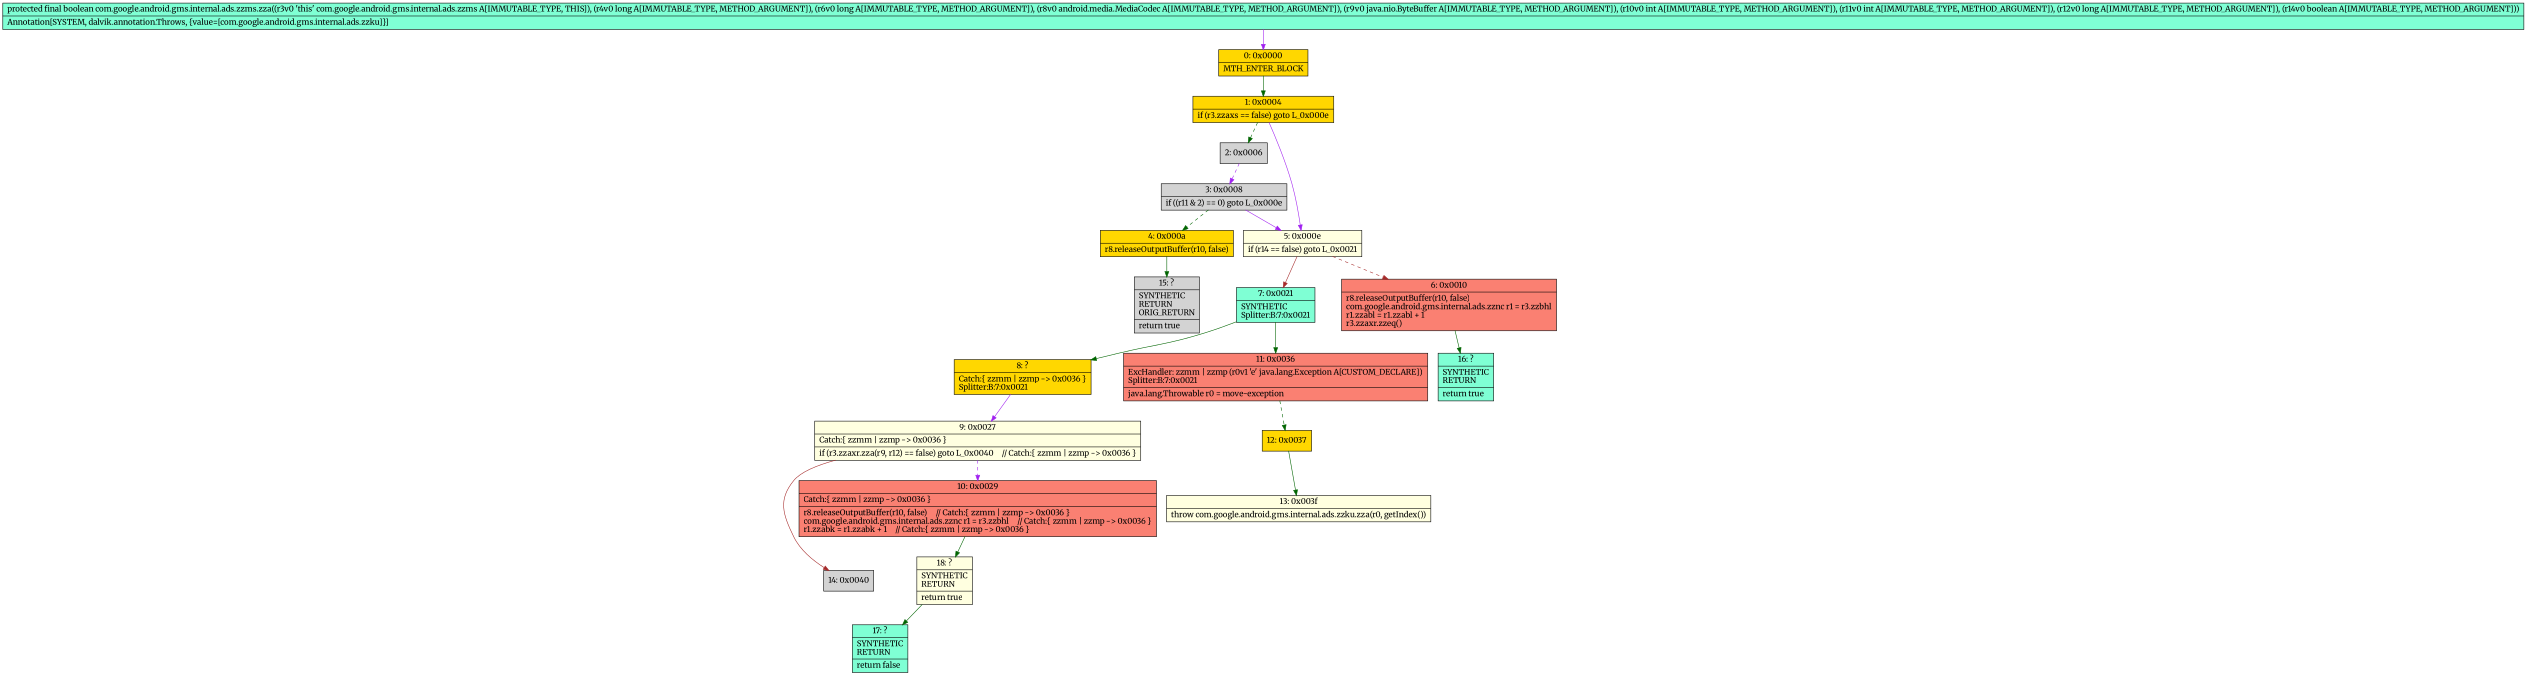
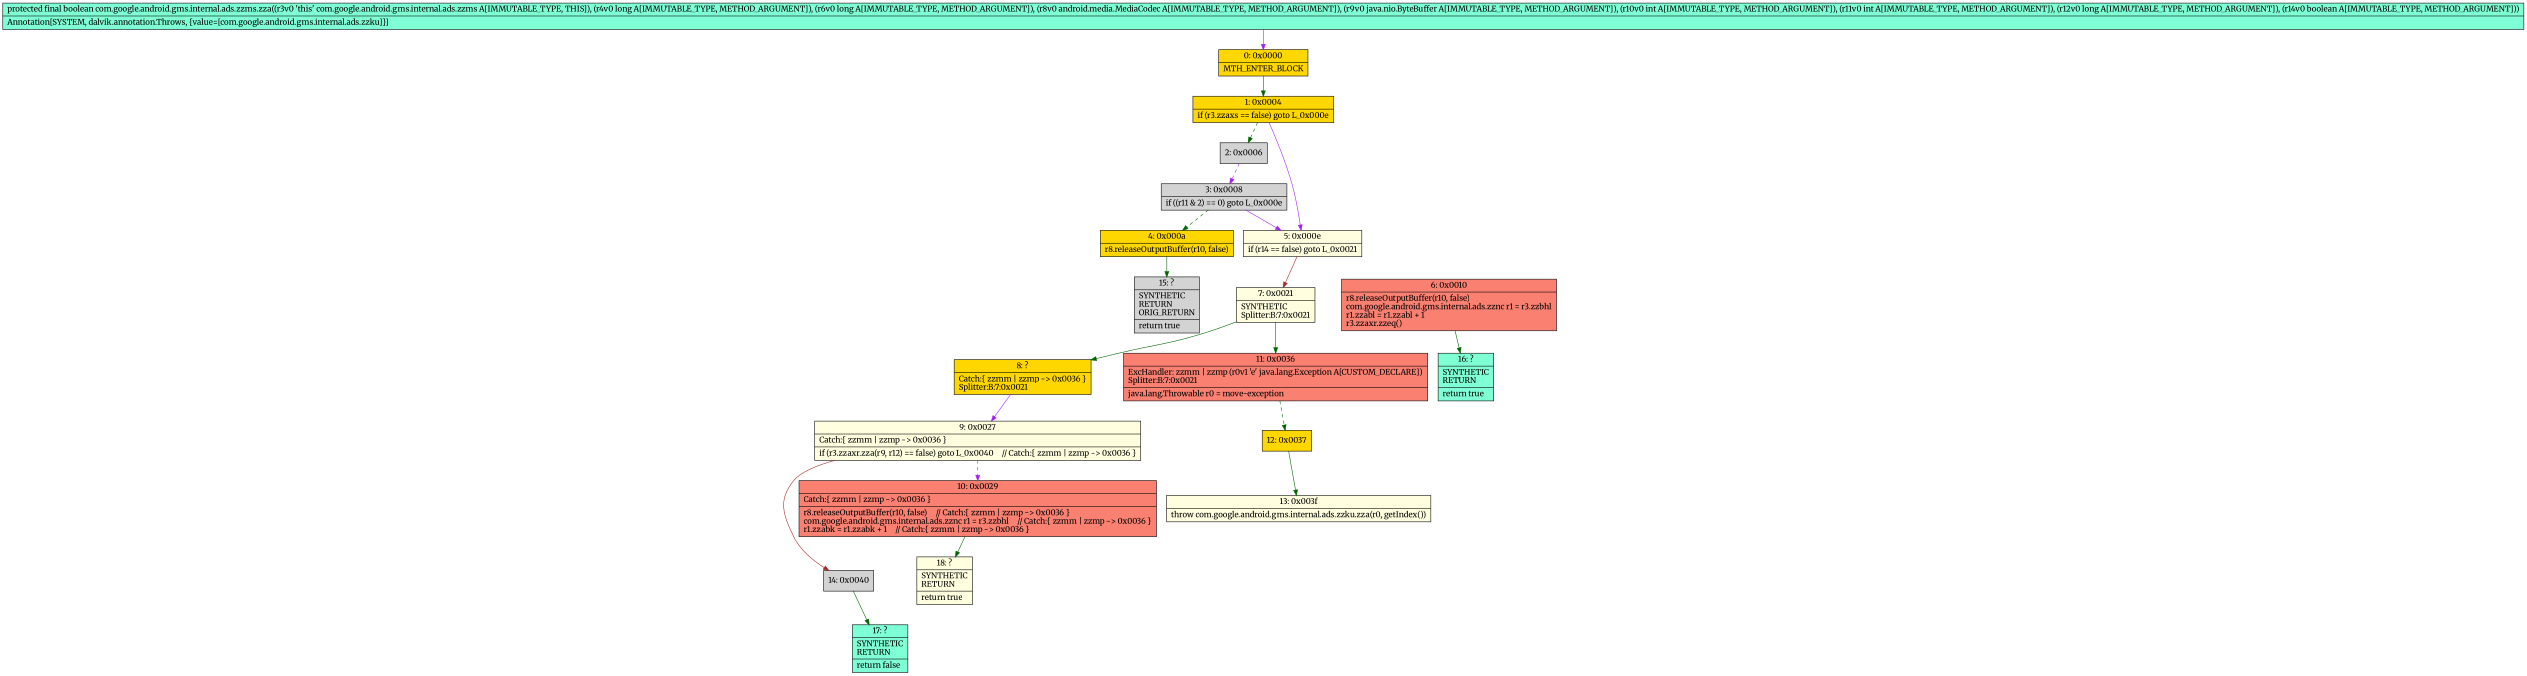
(1358, 267) -> none
(1276, 305) -> (1276, 305)
(914, 613) -> (860, 605)
